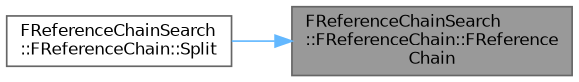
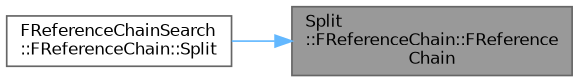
(432, 41) -> (432, 41)
